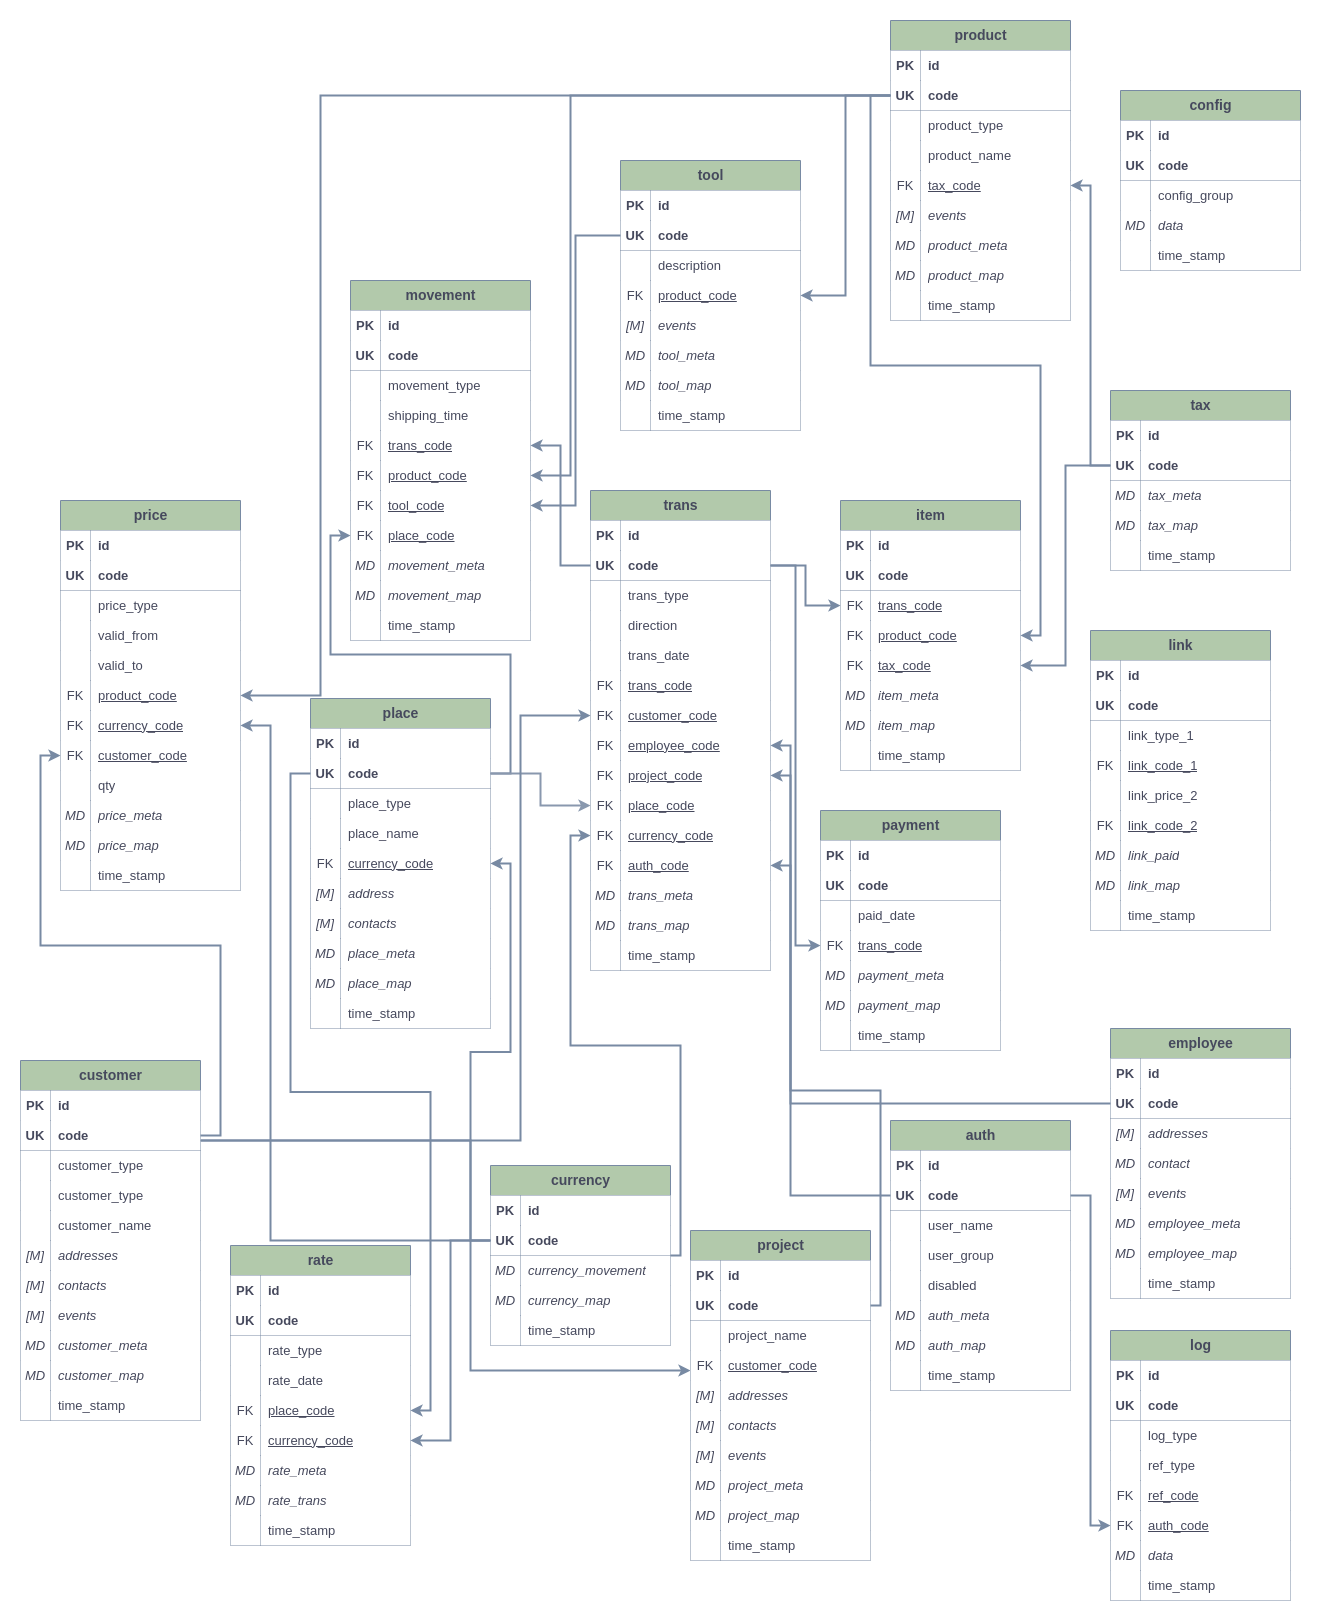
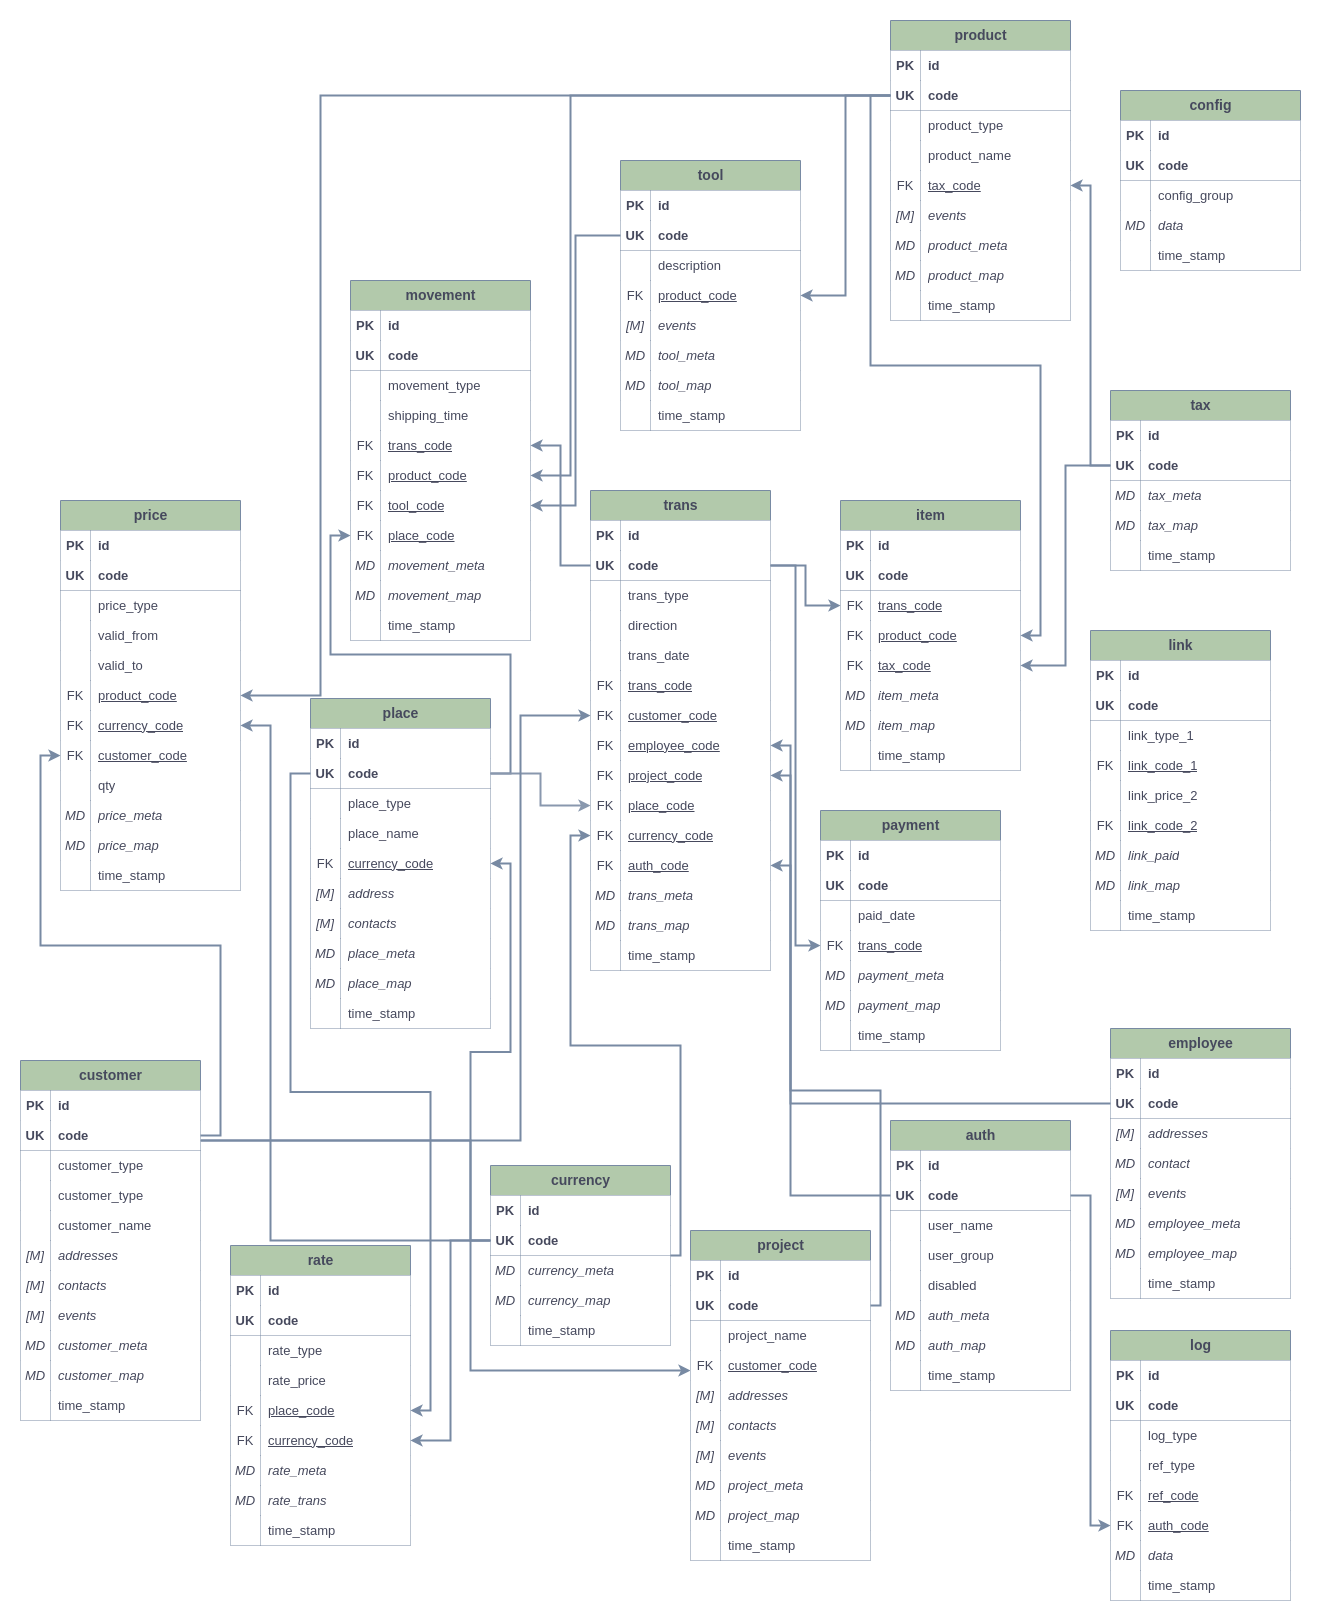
(590, 1271) -> (576, 1271)
(301, 1381) -> (303, 1381)
